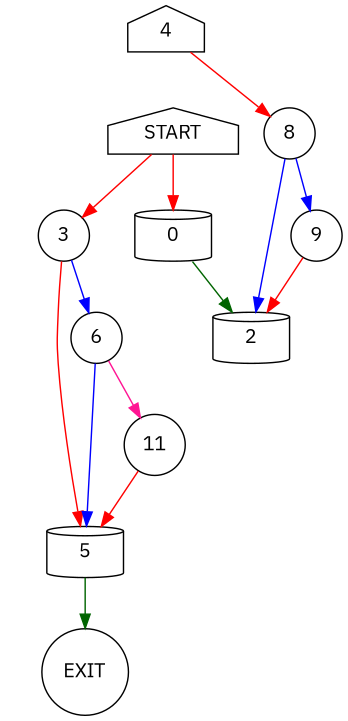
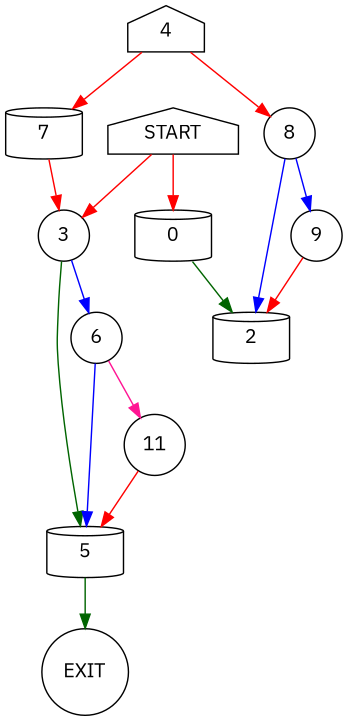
none -> (44, 133)
(60, 387) -> (60, 387)
